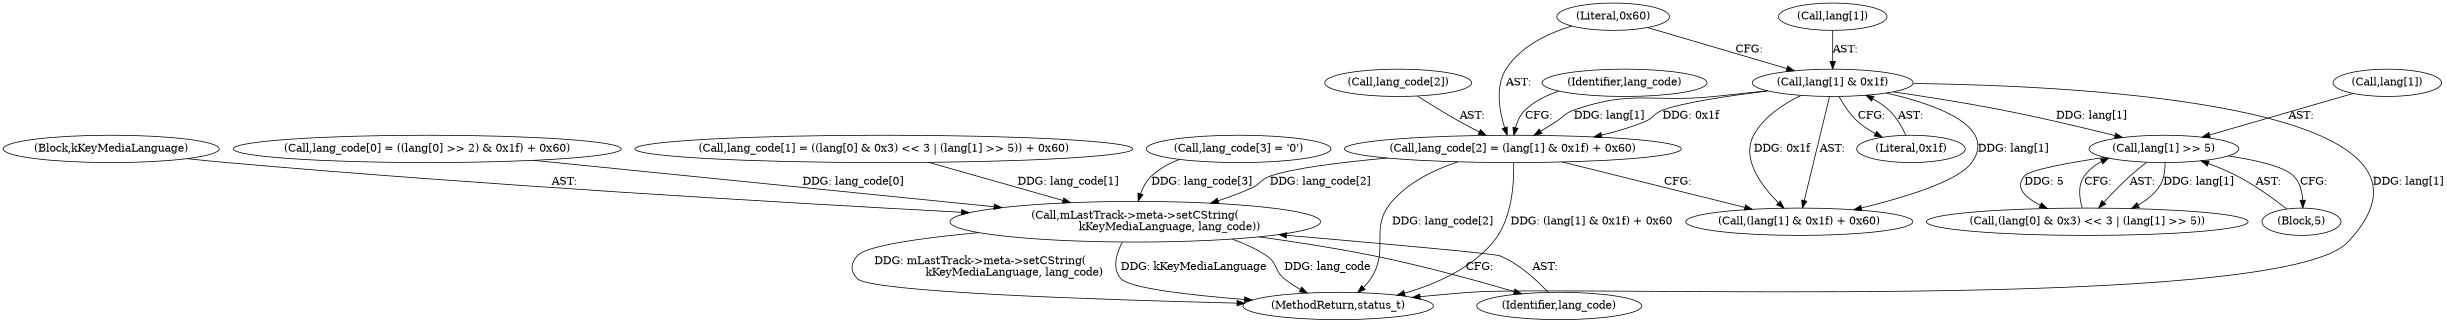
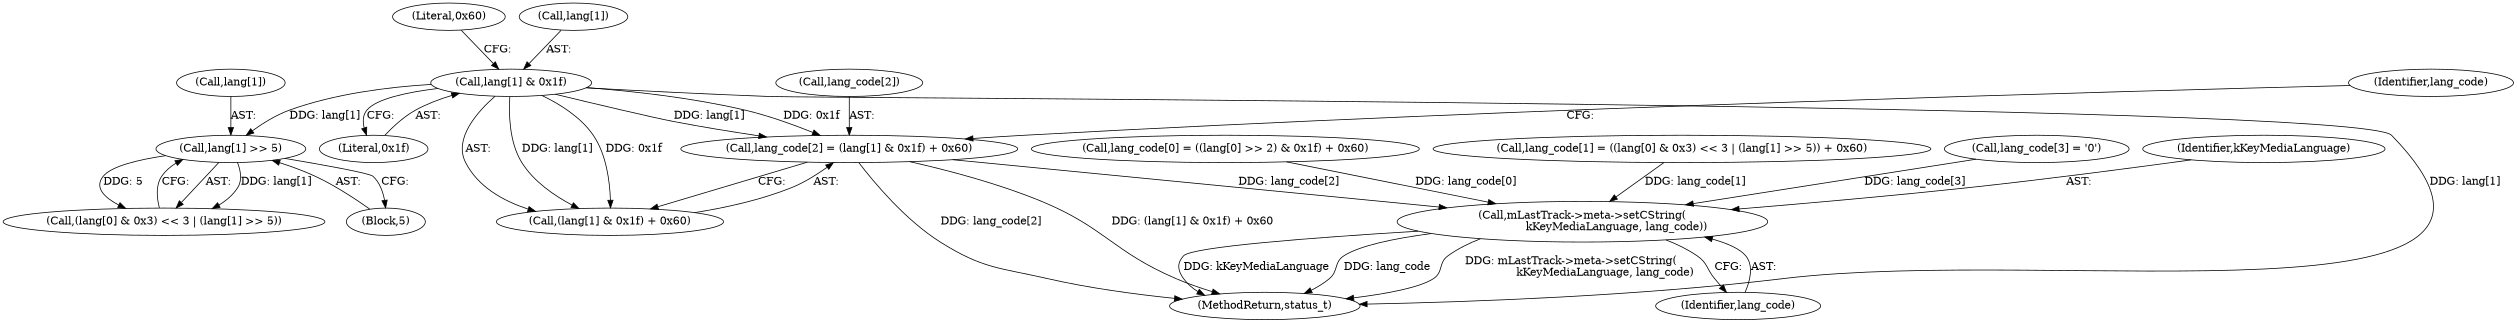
(1512, 61) -> (763, 197)
(111, 149) -> (2264, 149)
